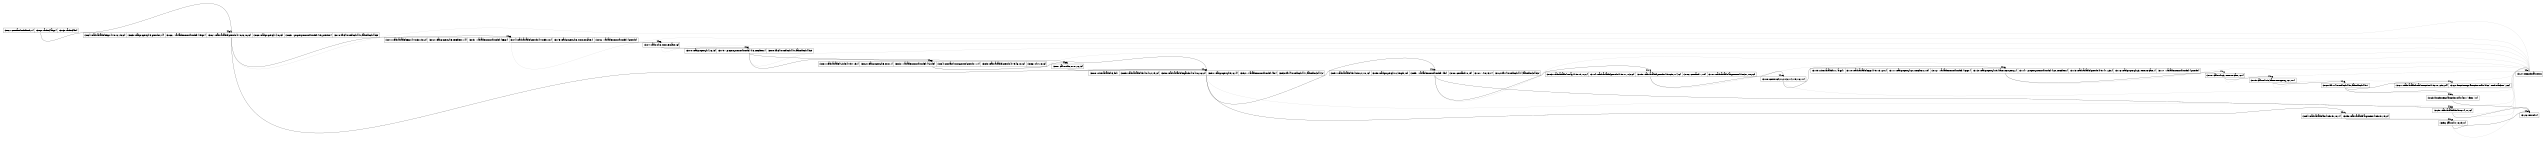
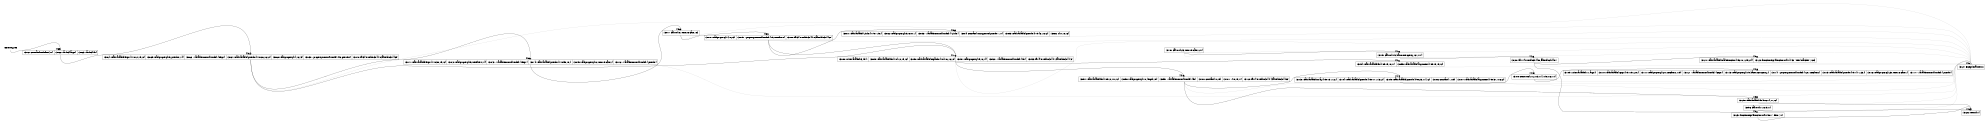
none -> (11, 48)
(1068, 66) -> none
(2114, 80) -> none
(2401, 120) -> none
